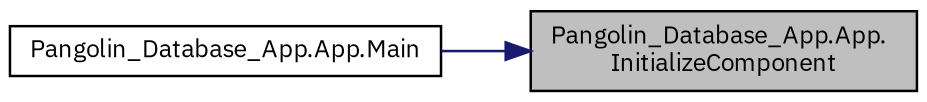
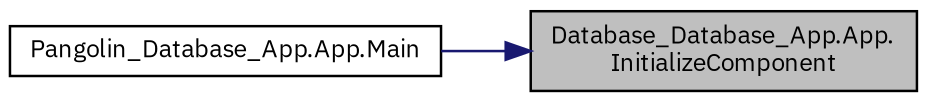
(724, 51) -> (724, 51)
